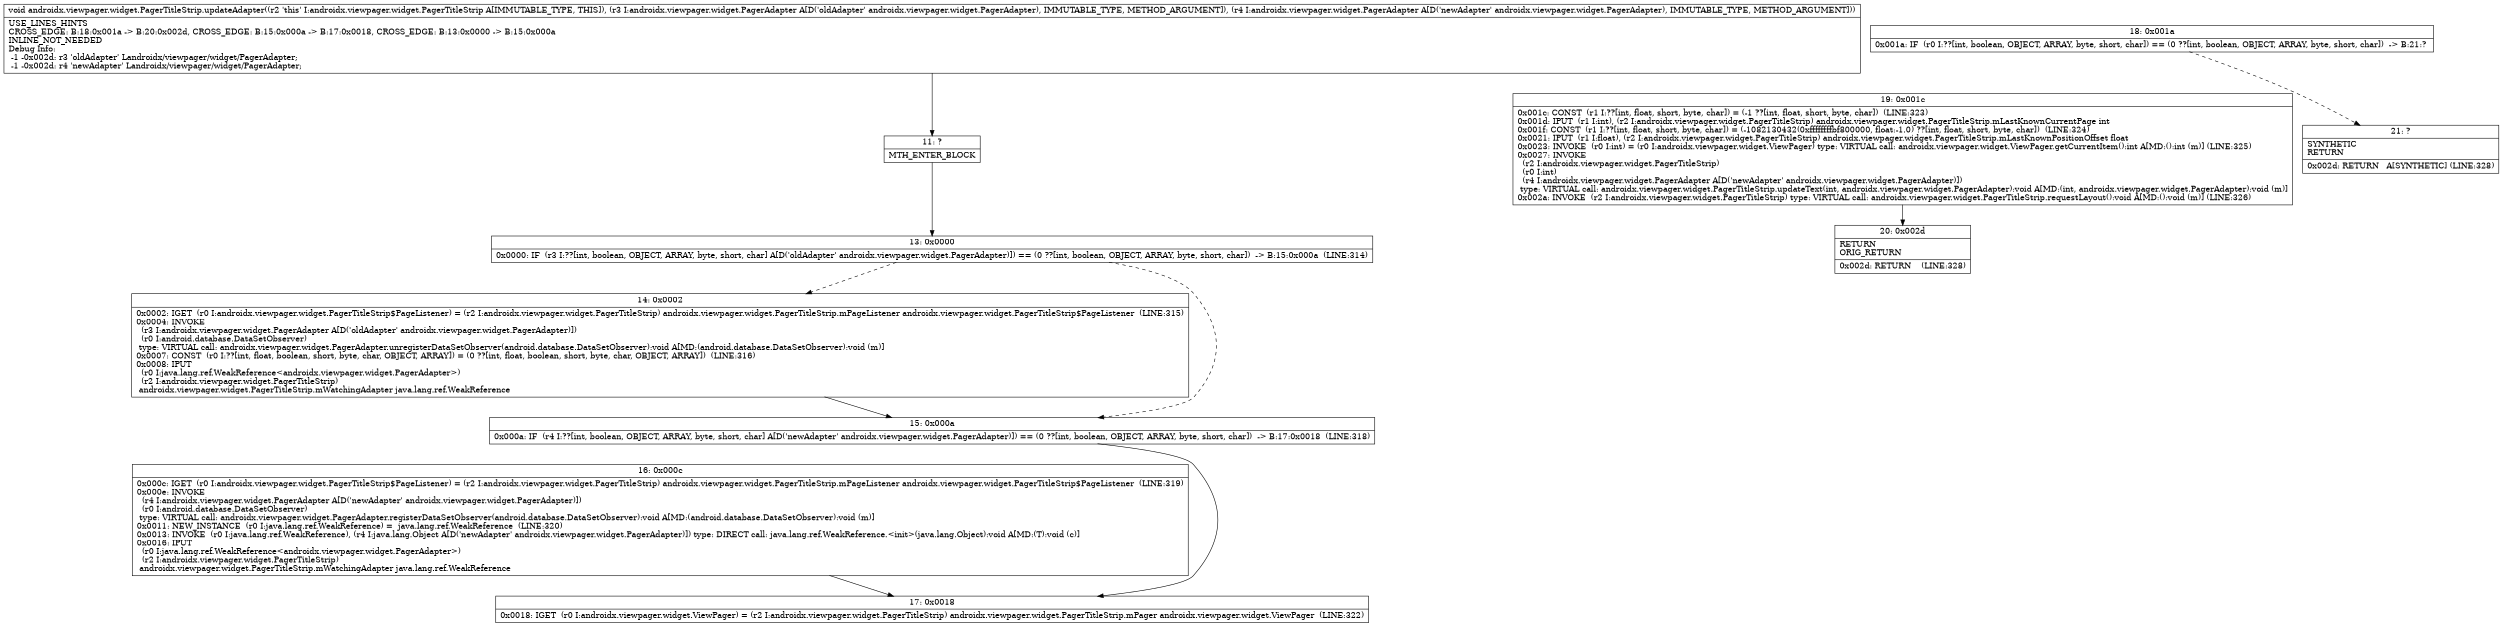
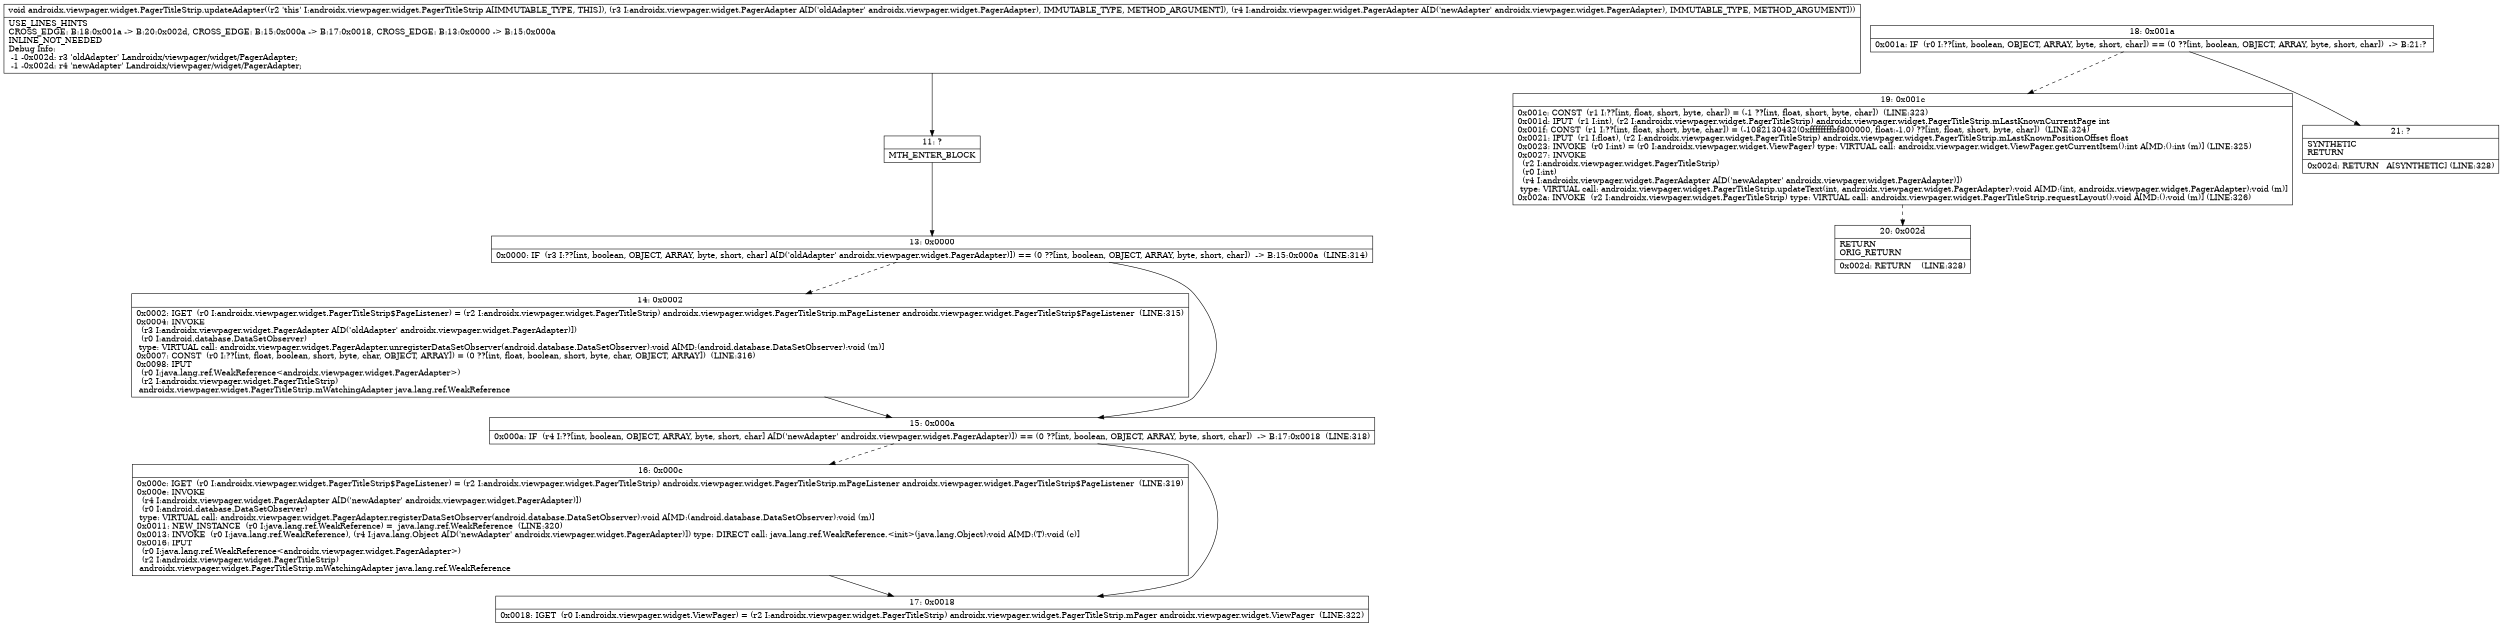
none -> (2078, 72)
(2274, 83) -> (2274, 83)
(1903, 212) -> (1903, 212)
(1216, 346) -> (1216, 346)
(166, 365) -> (166, 365)
none -> (864, 453)
